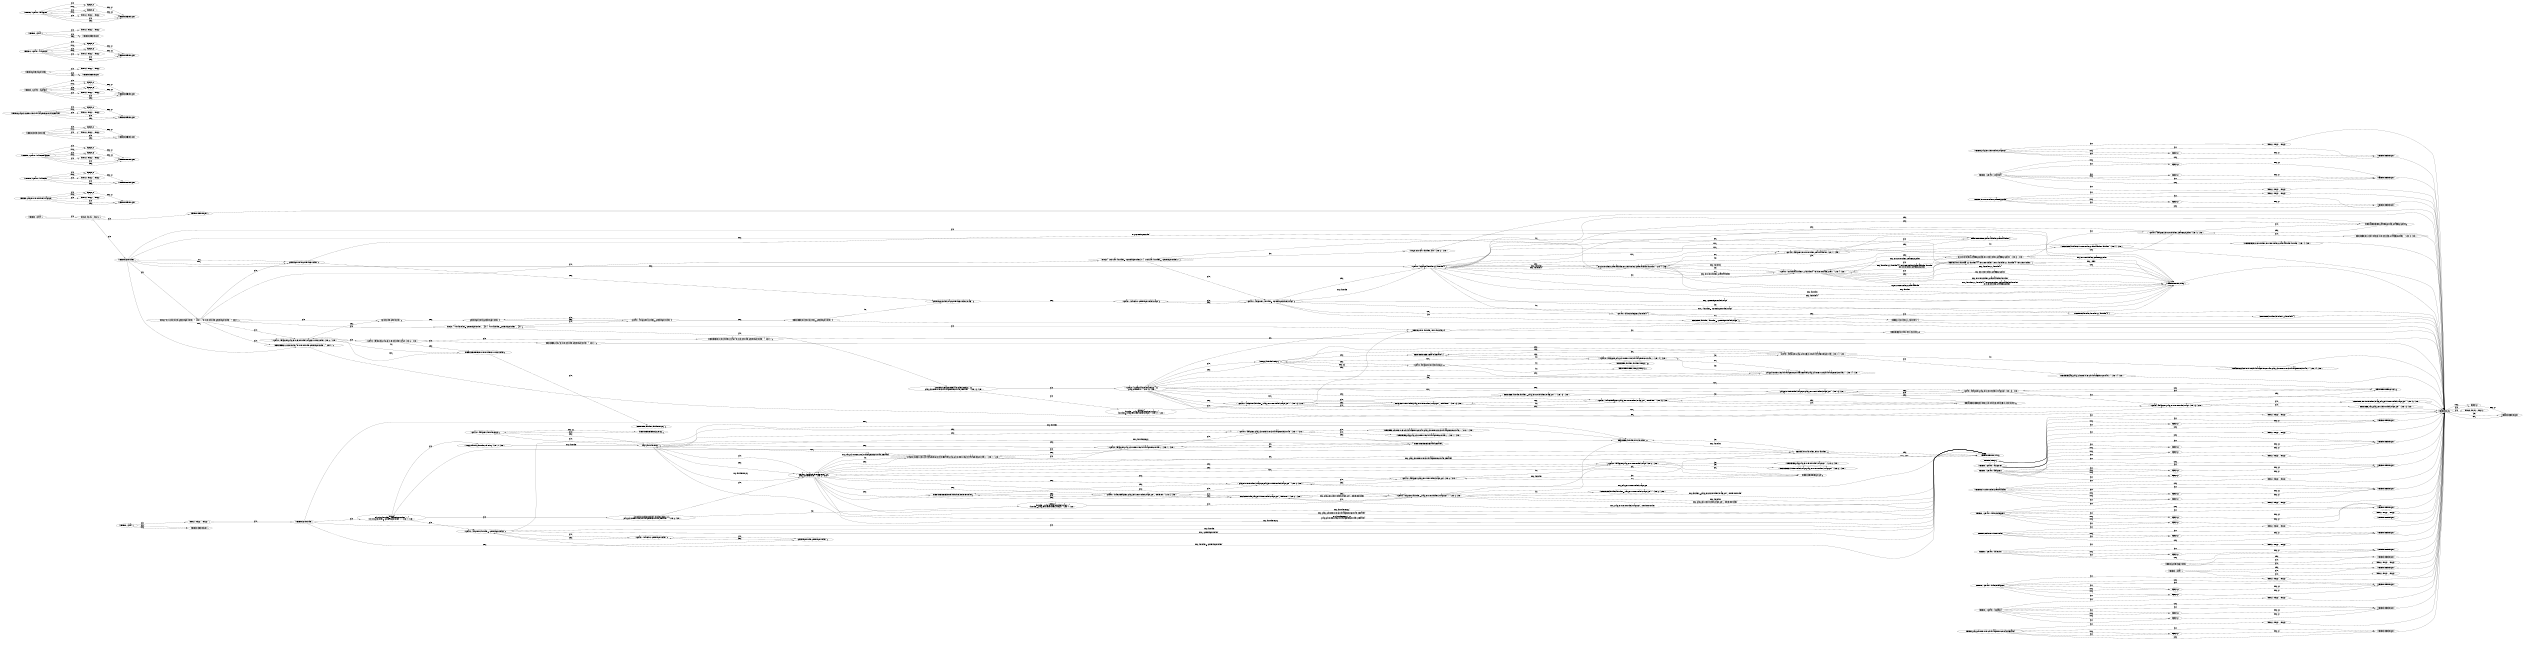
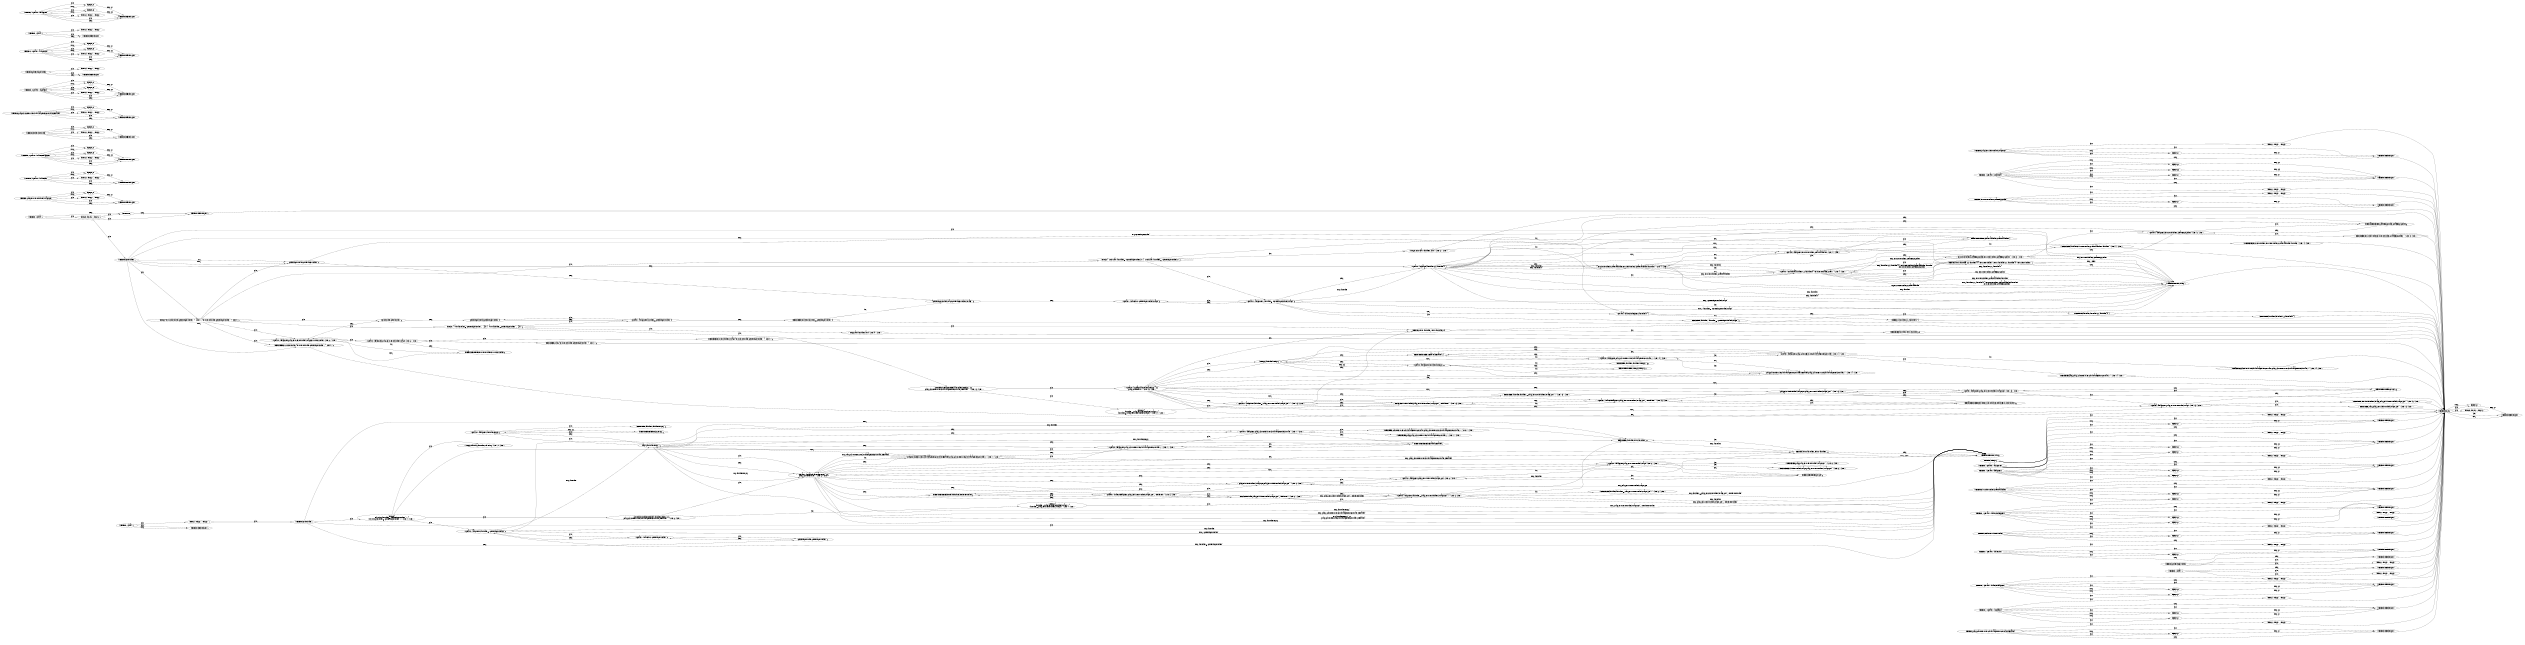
none -> (2176, 170)
none -> (127, 214)
(1506, 308) -> (1552, 252)
none -> (865, 333)
none -> (1532, 367)
(568, 389) -> (564, 428)
(575, 446) -> (577, 498)
